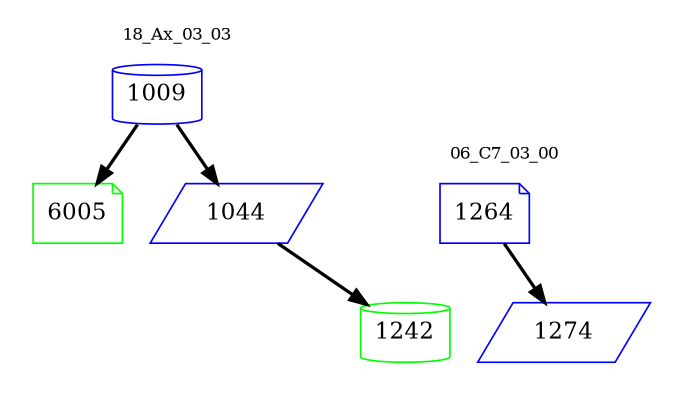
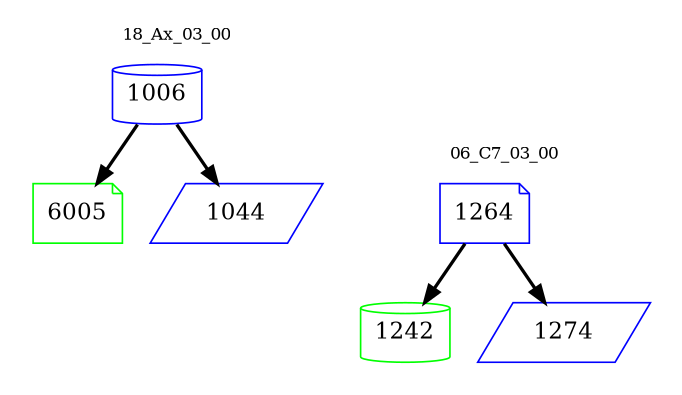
(177, 36) -> (177, 36)
(157, 94) -> (157, 94)
(315, 269) -> (450, 266)
